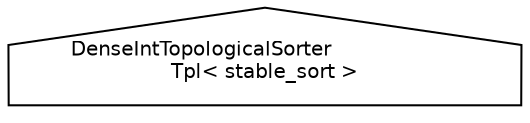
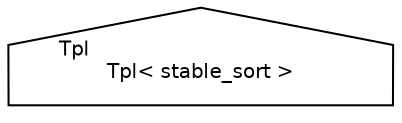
(265, 62) -> (201, 62)
